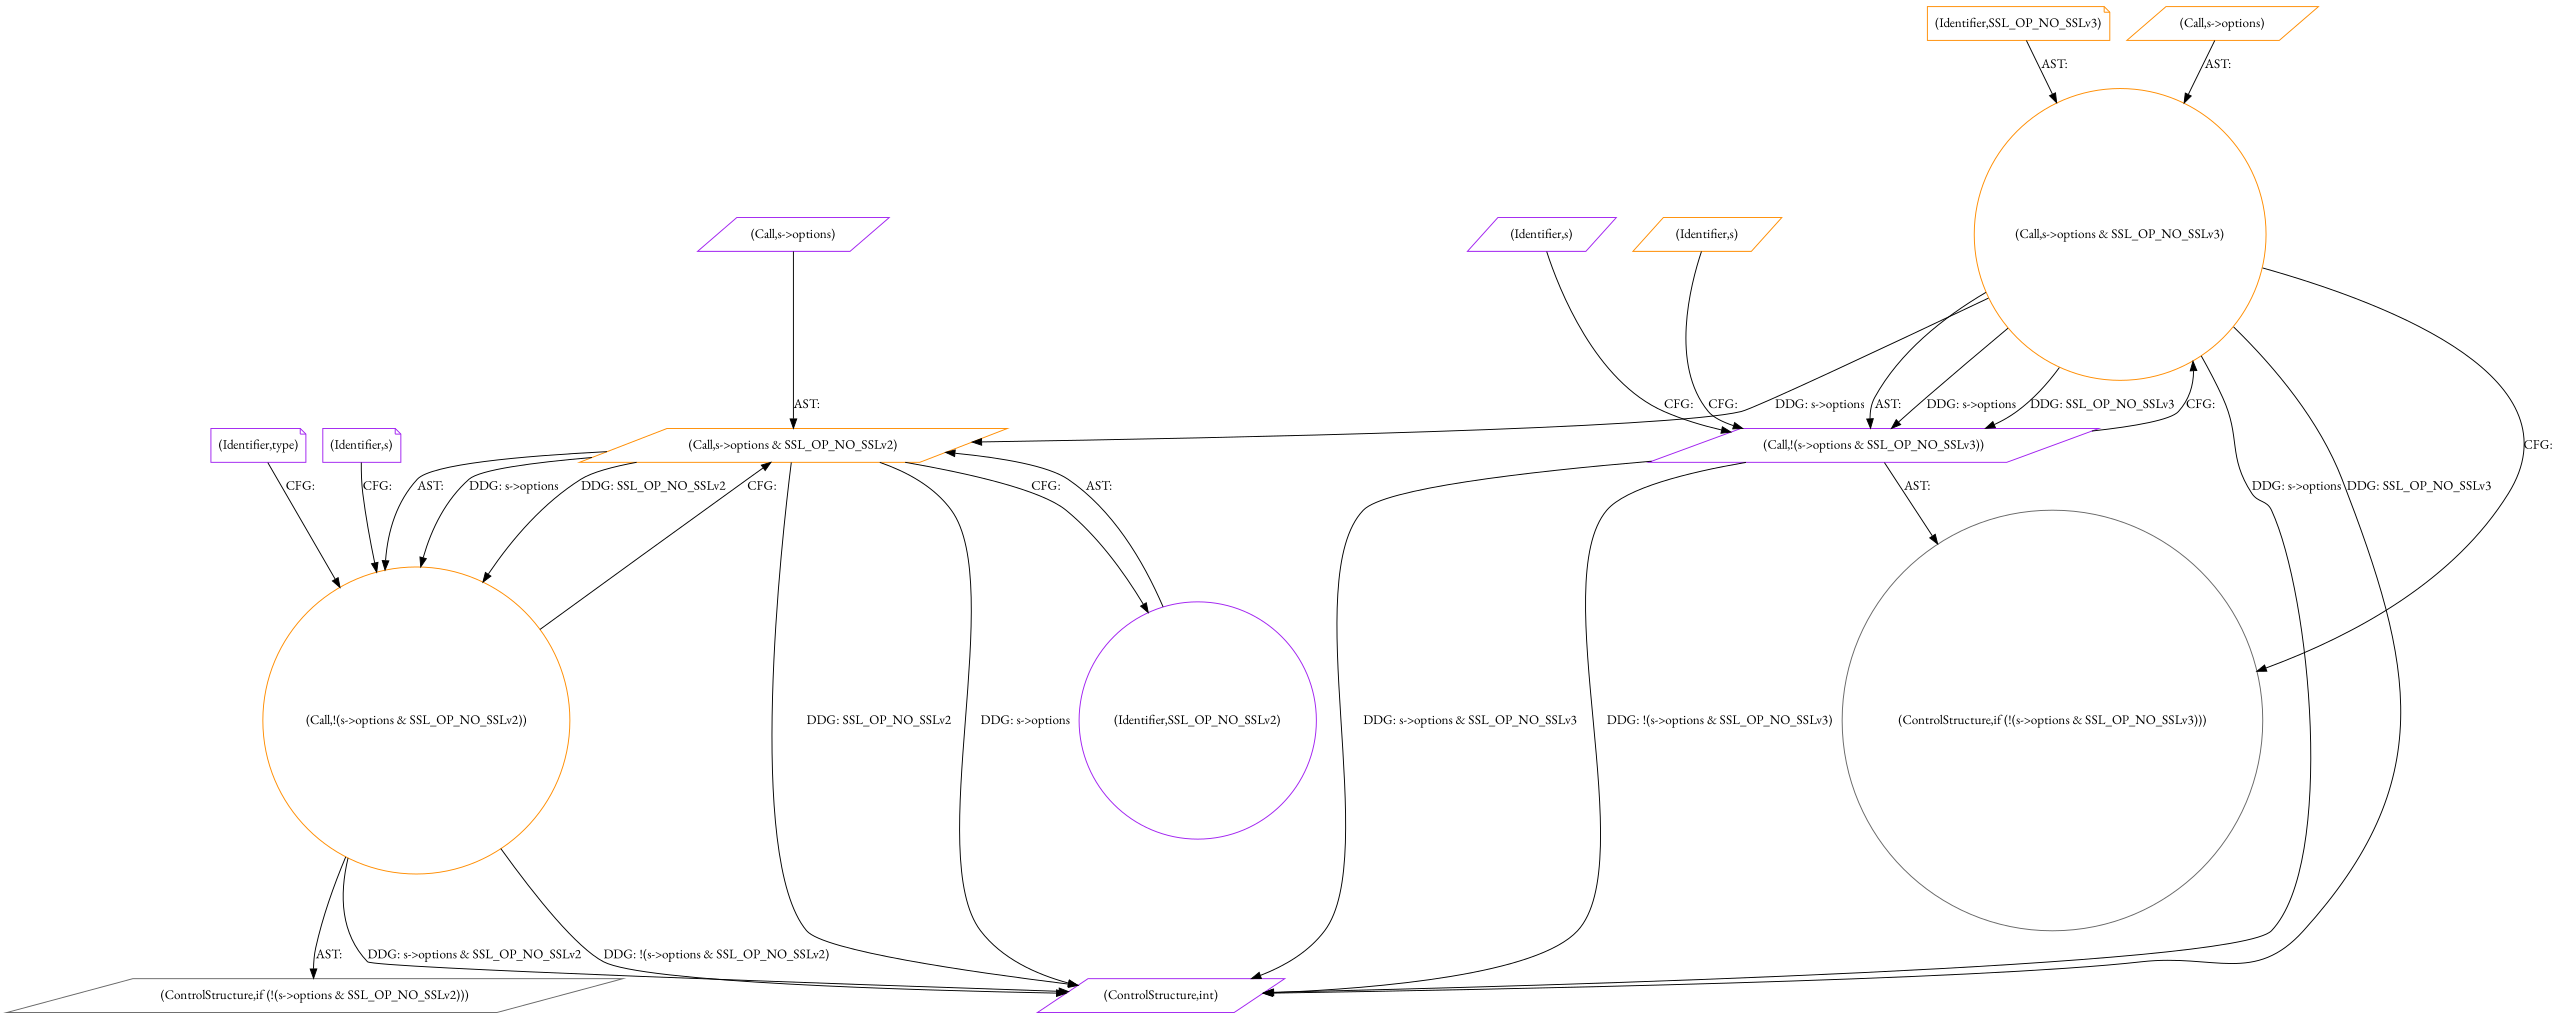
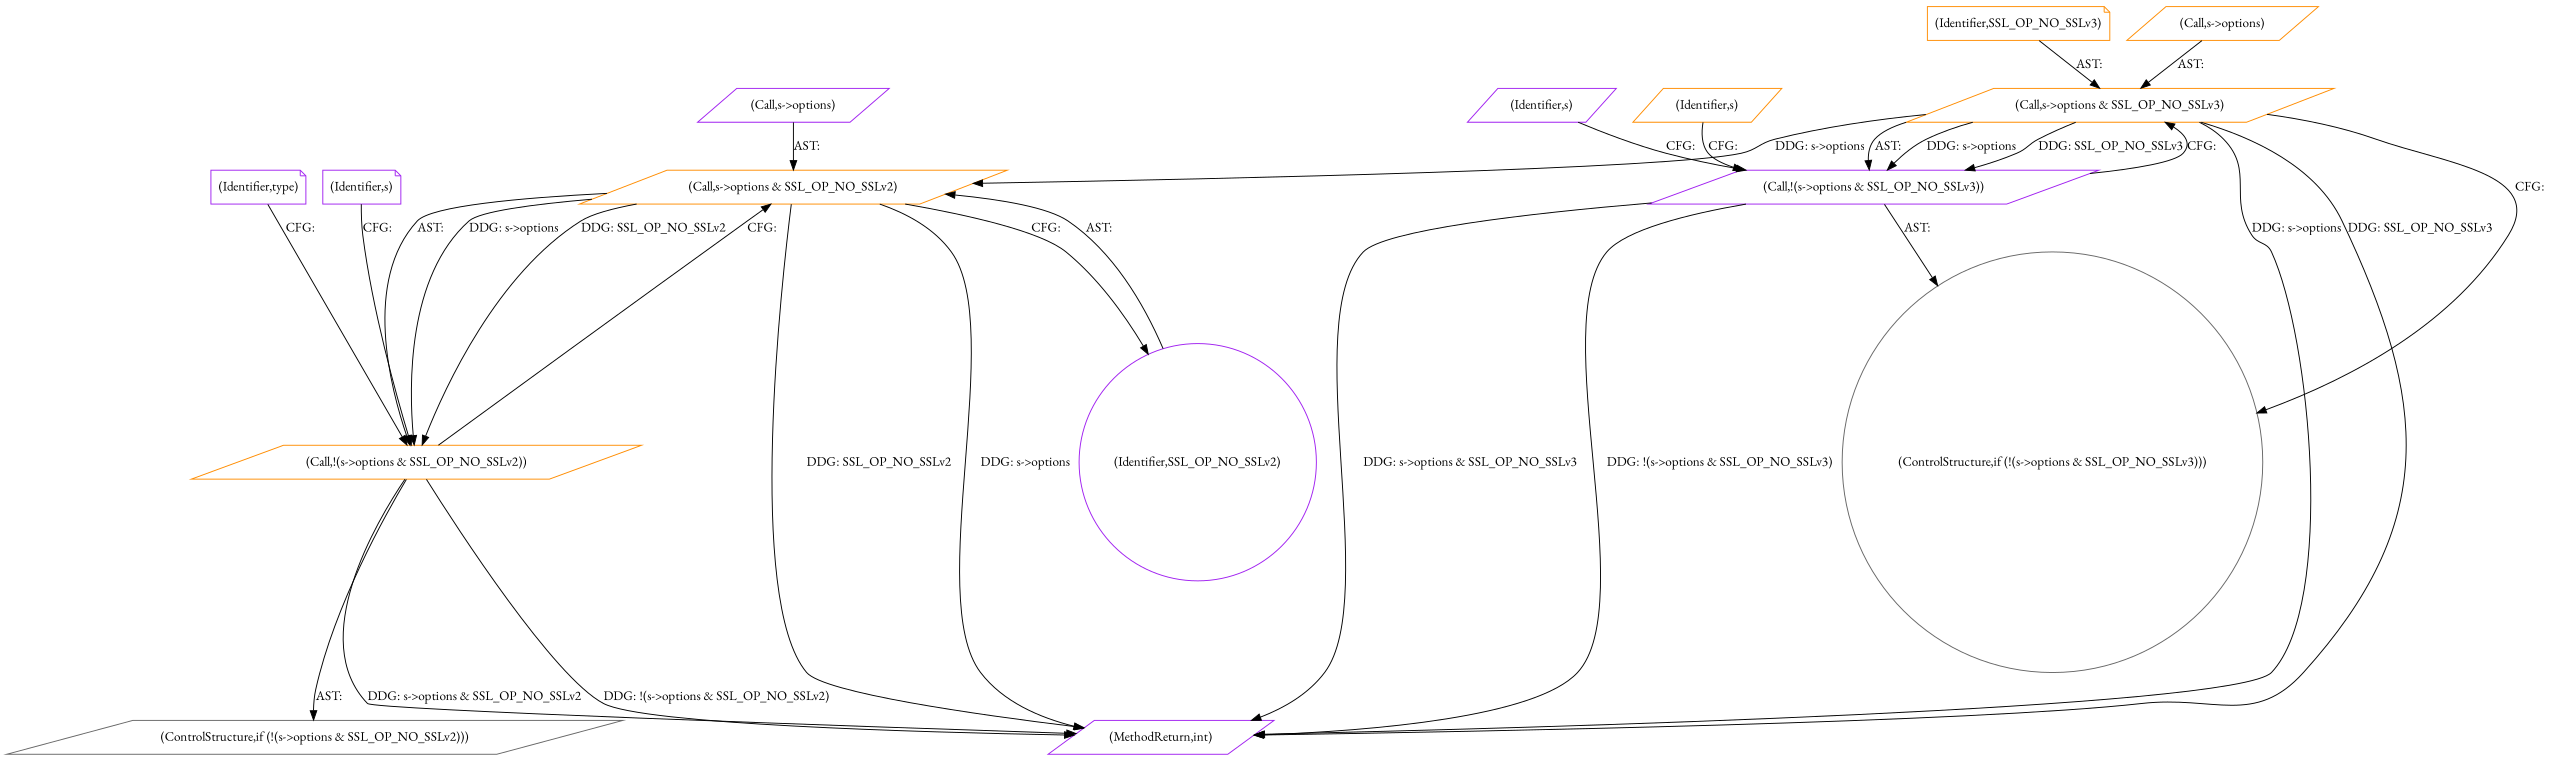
(2120, 234) -> (2120, 105)
(416, 720) -> (416, 462)
(1161, 996) -> (1161, 737)
